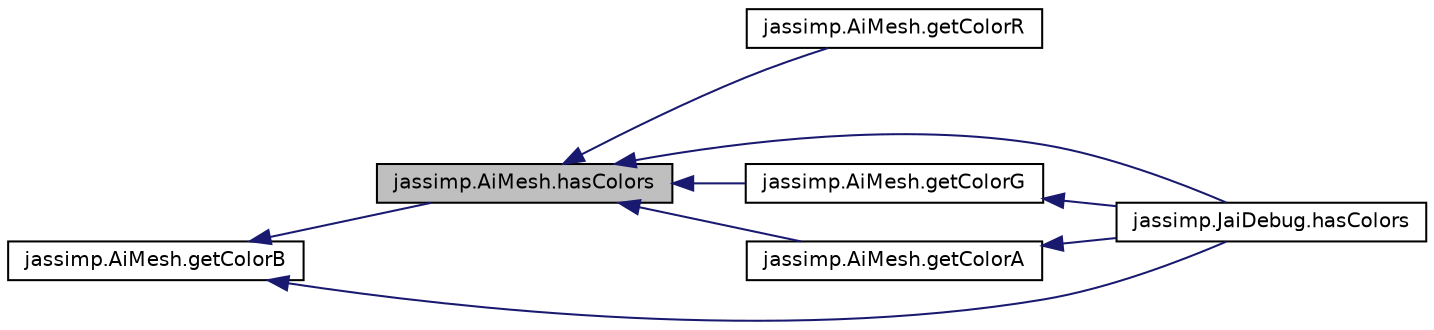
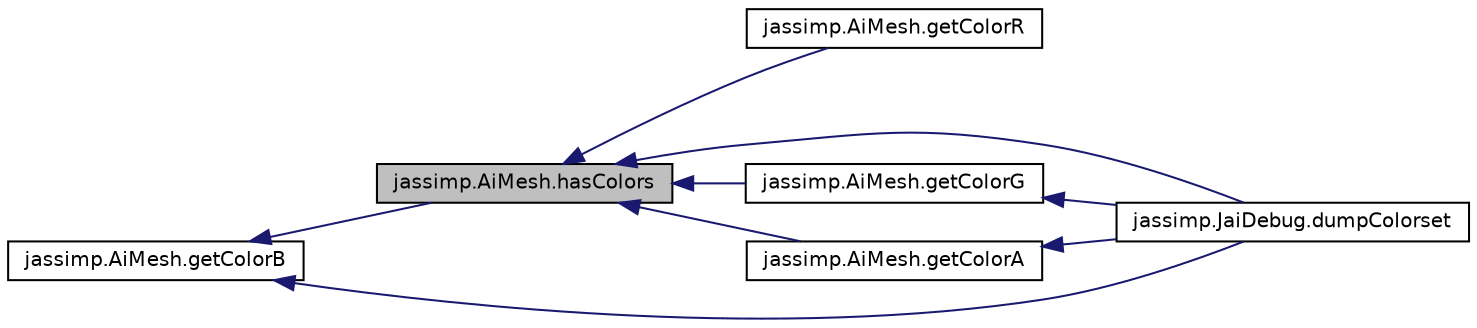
(1271, 222) -> (1293, 222)
